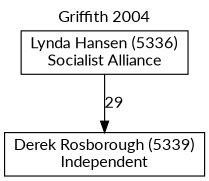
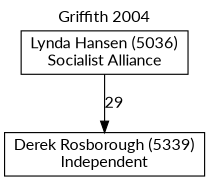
(105, 53) -> (105, 53)
